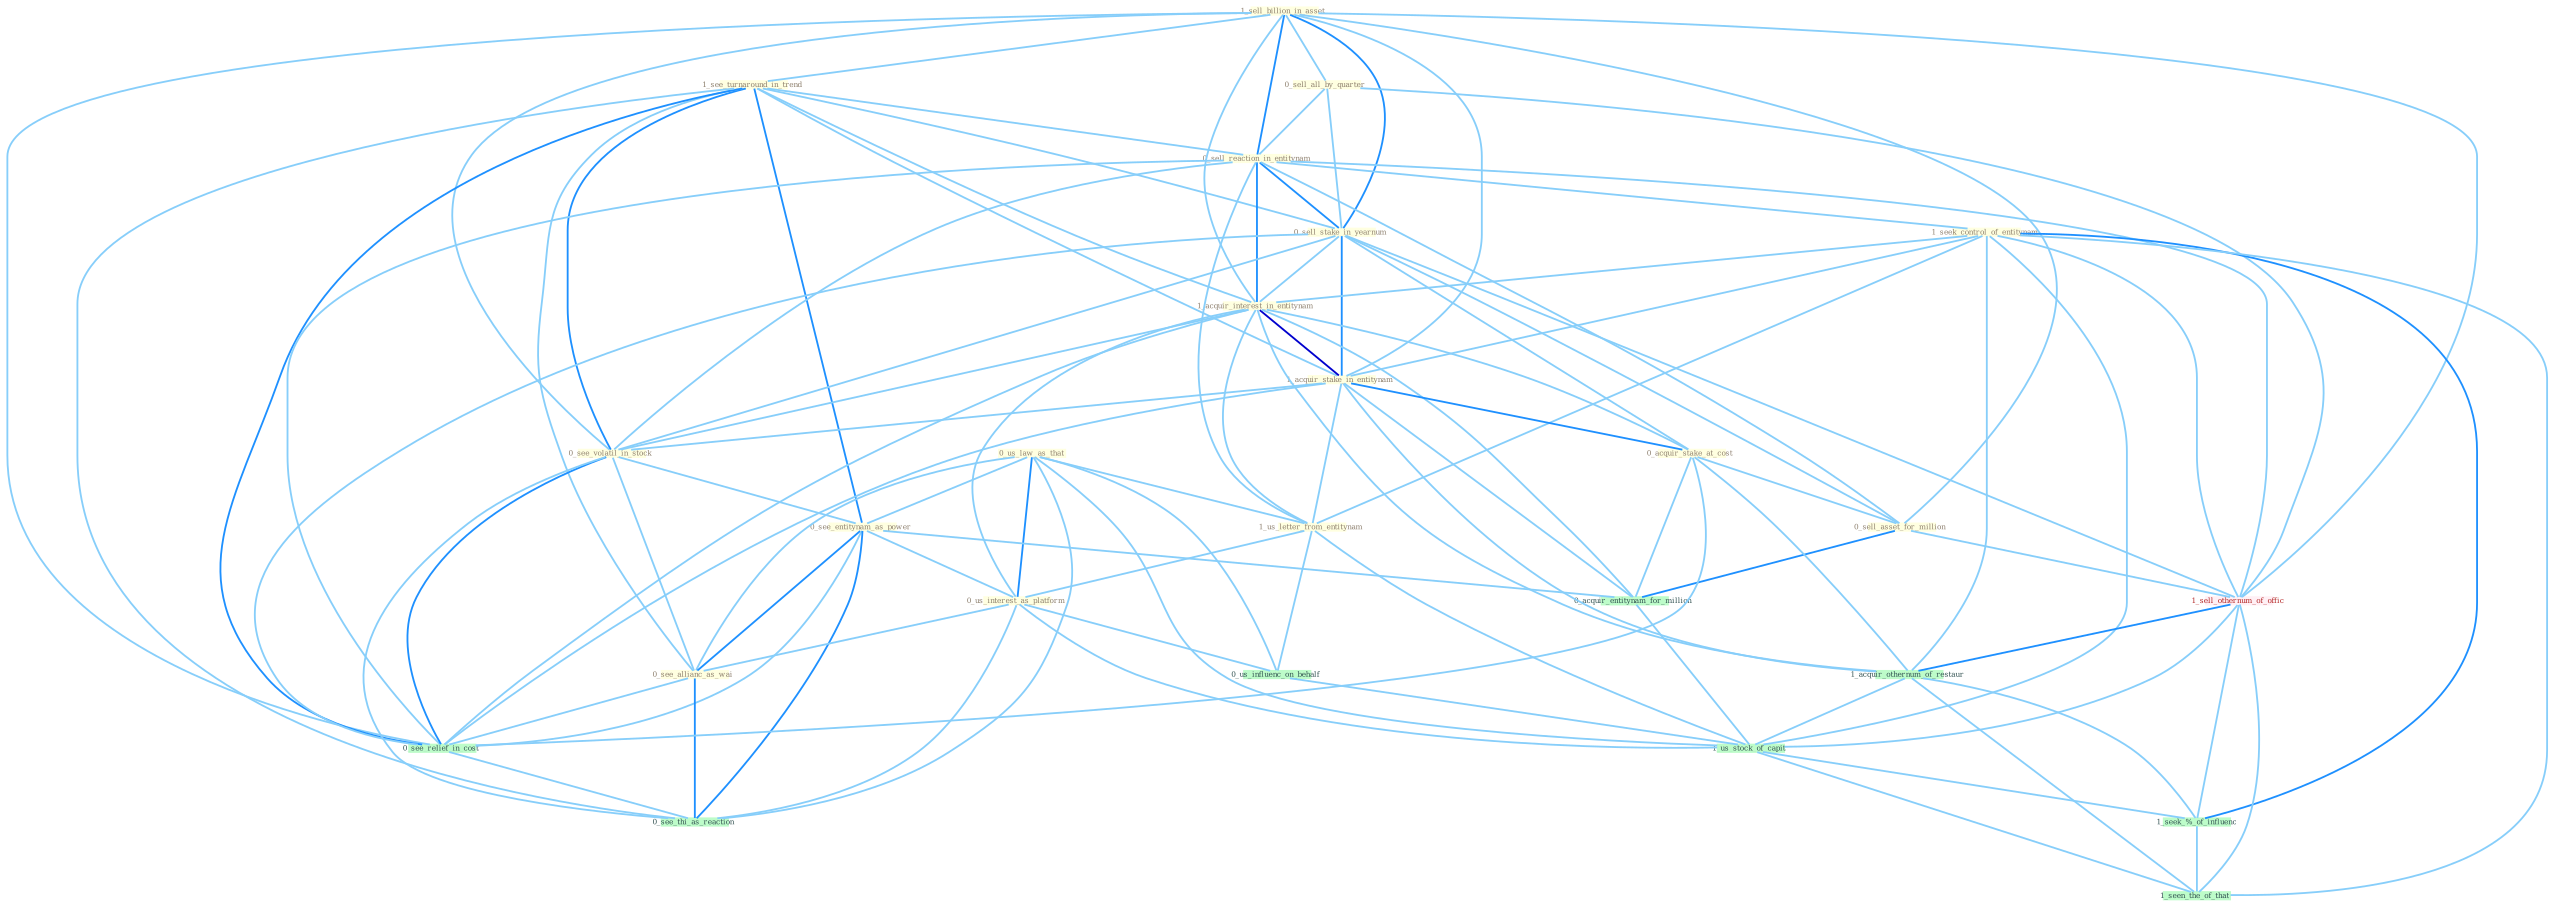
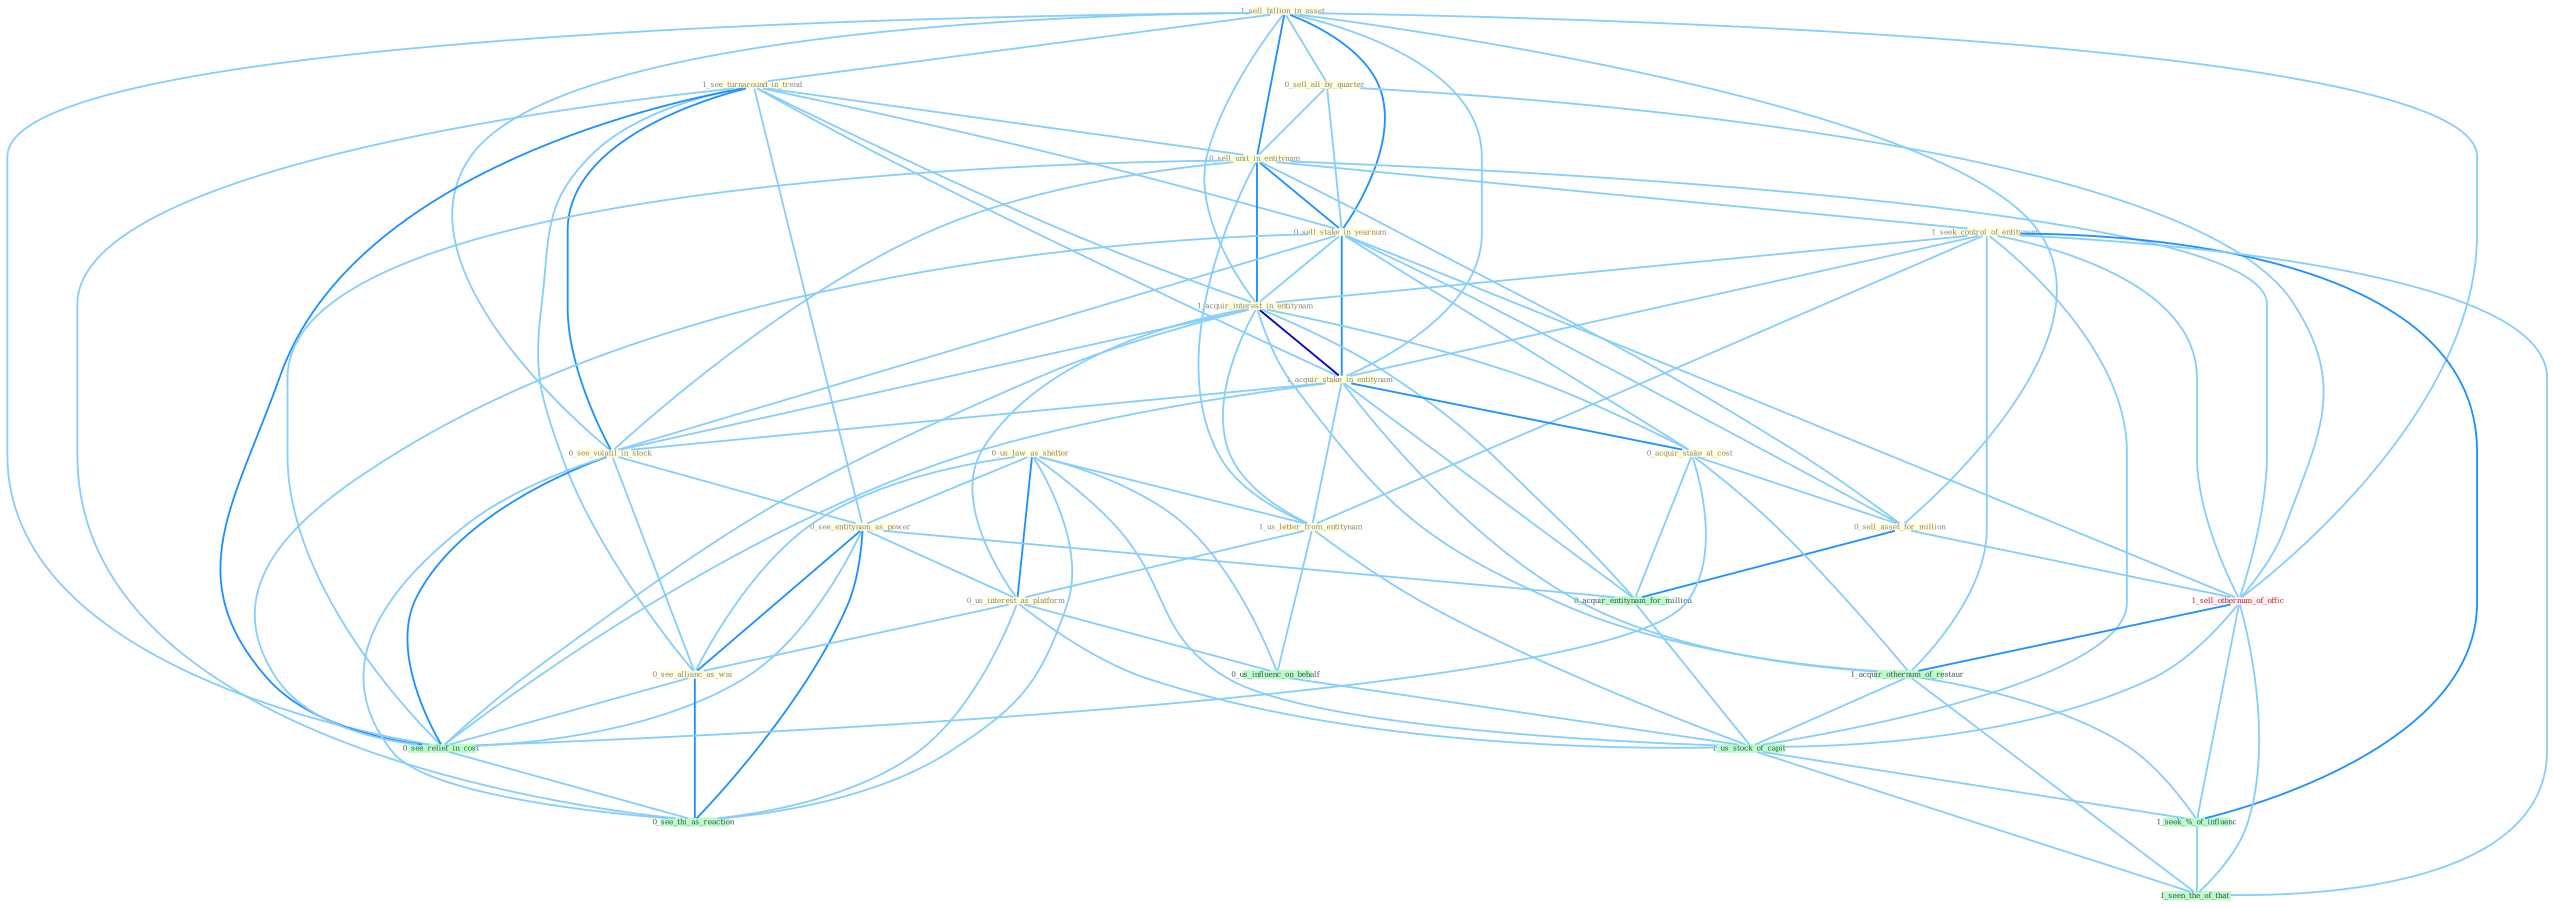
(1257, 159) -> (1257, 159)
(811, 316) -> (811, 316)
(1032, 453) -> (1032, 453)
